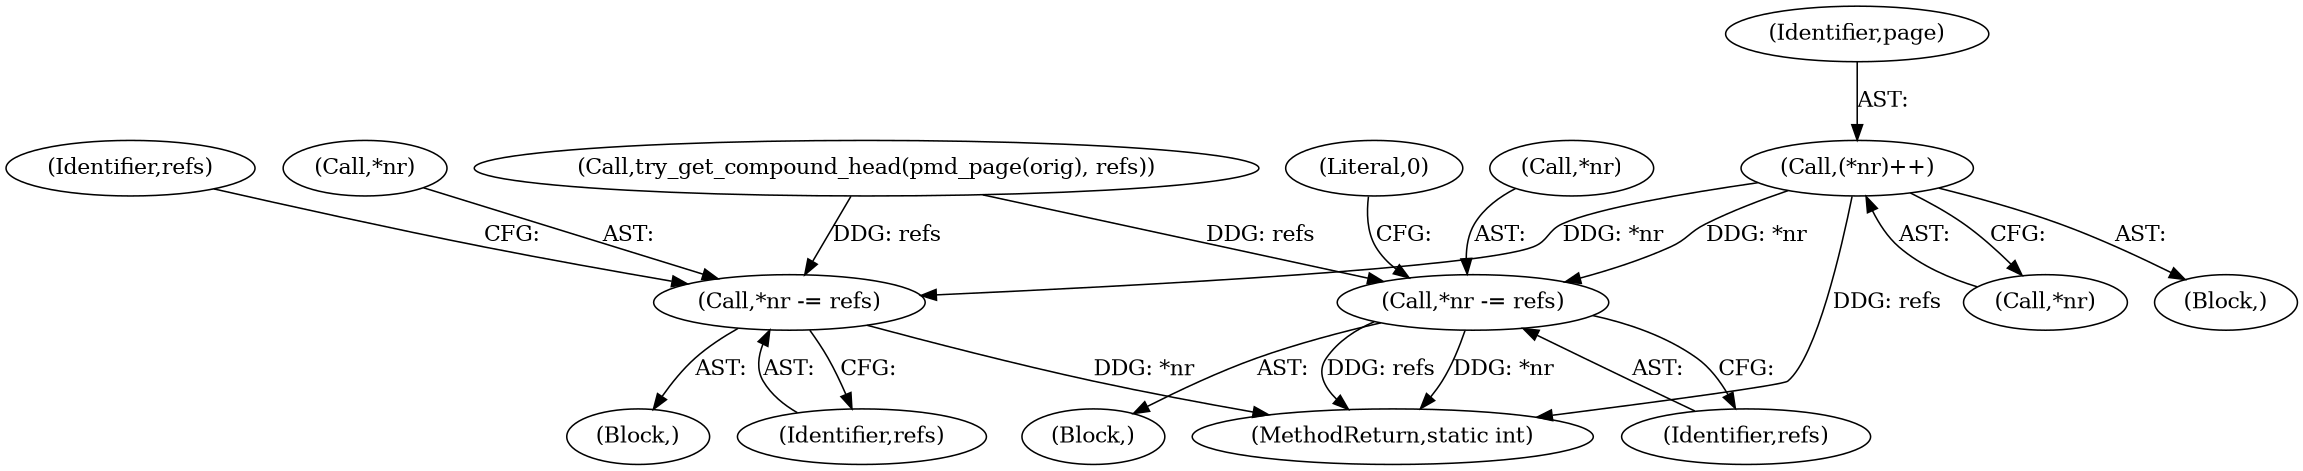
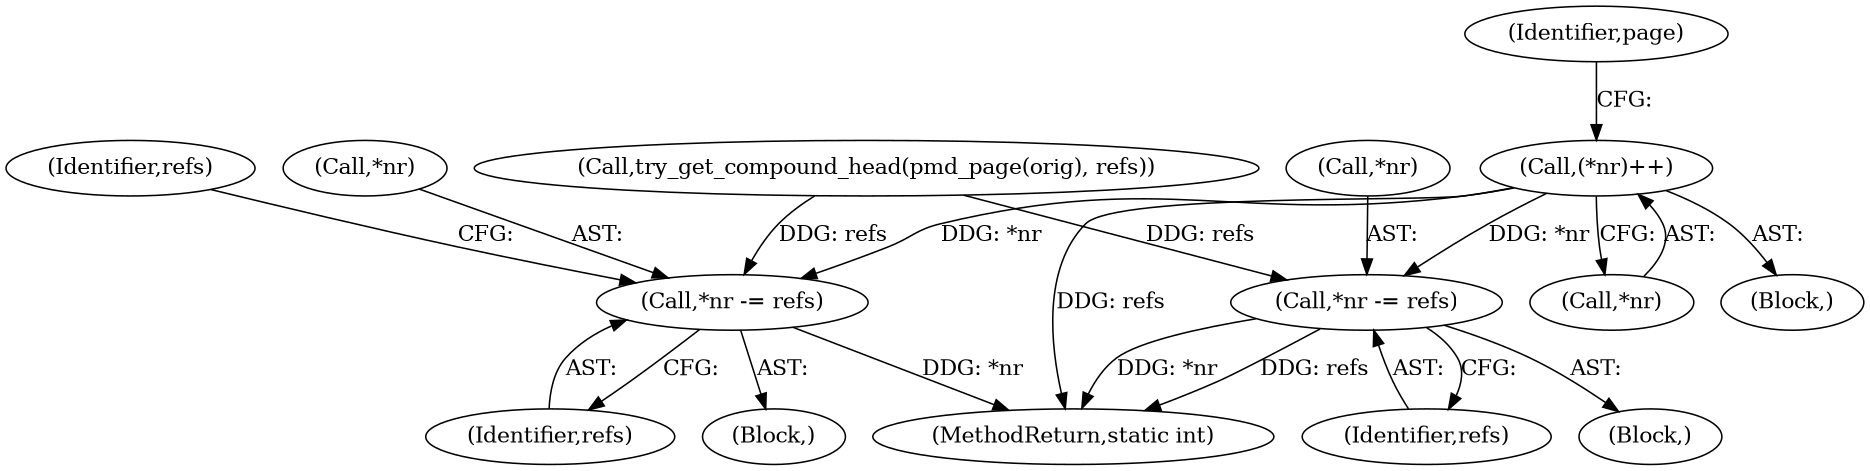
(1887, 101) -> (1628, 101)
(1374, 168) -> none
